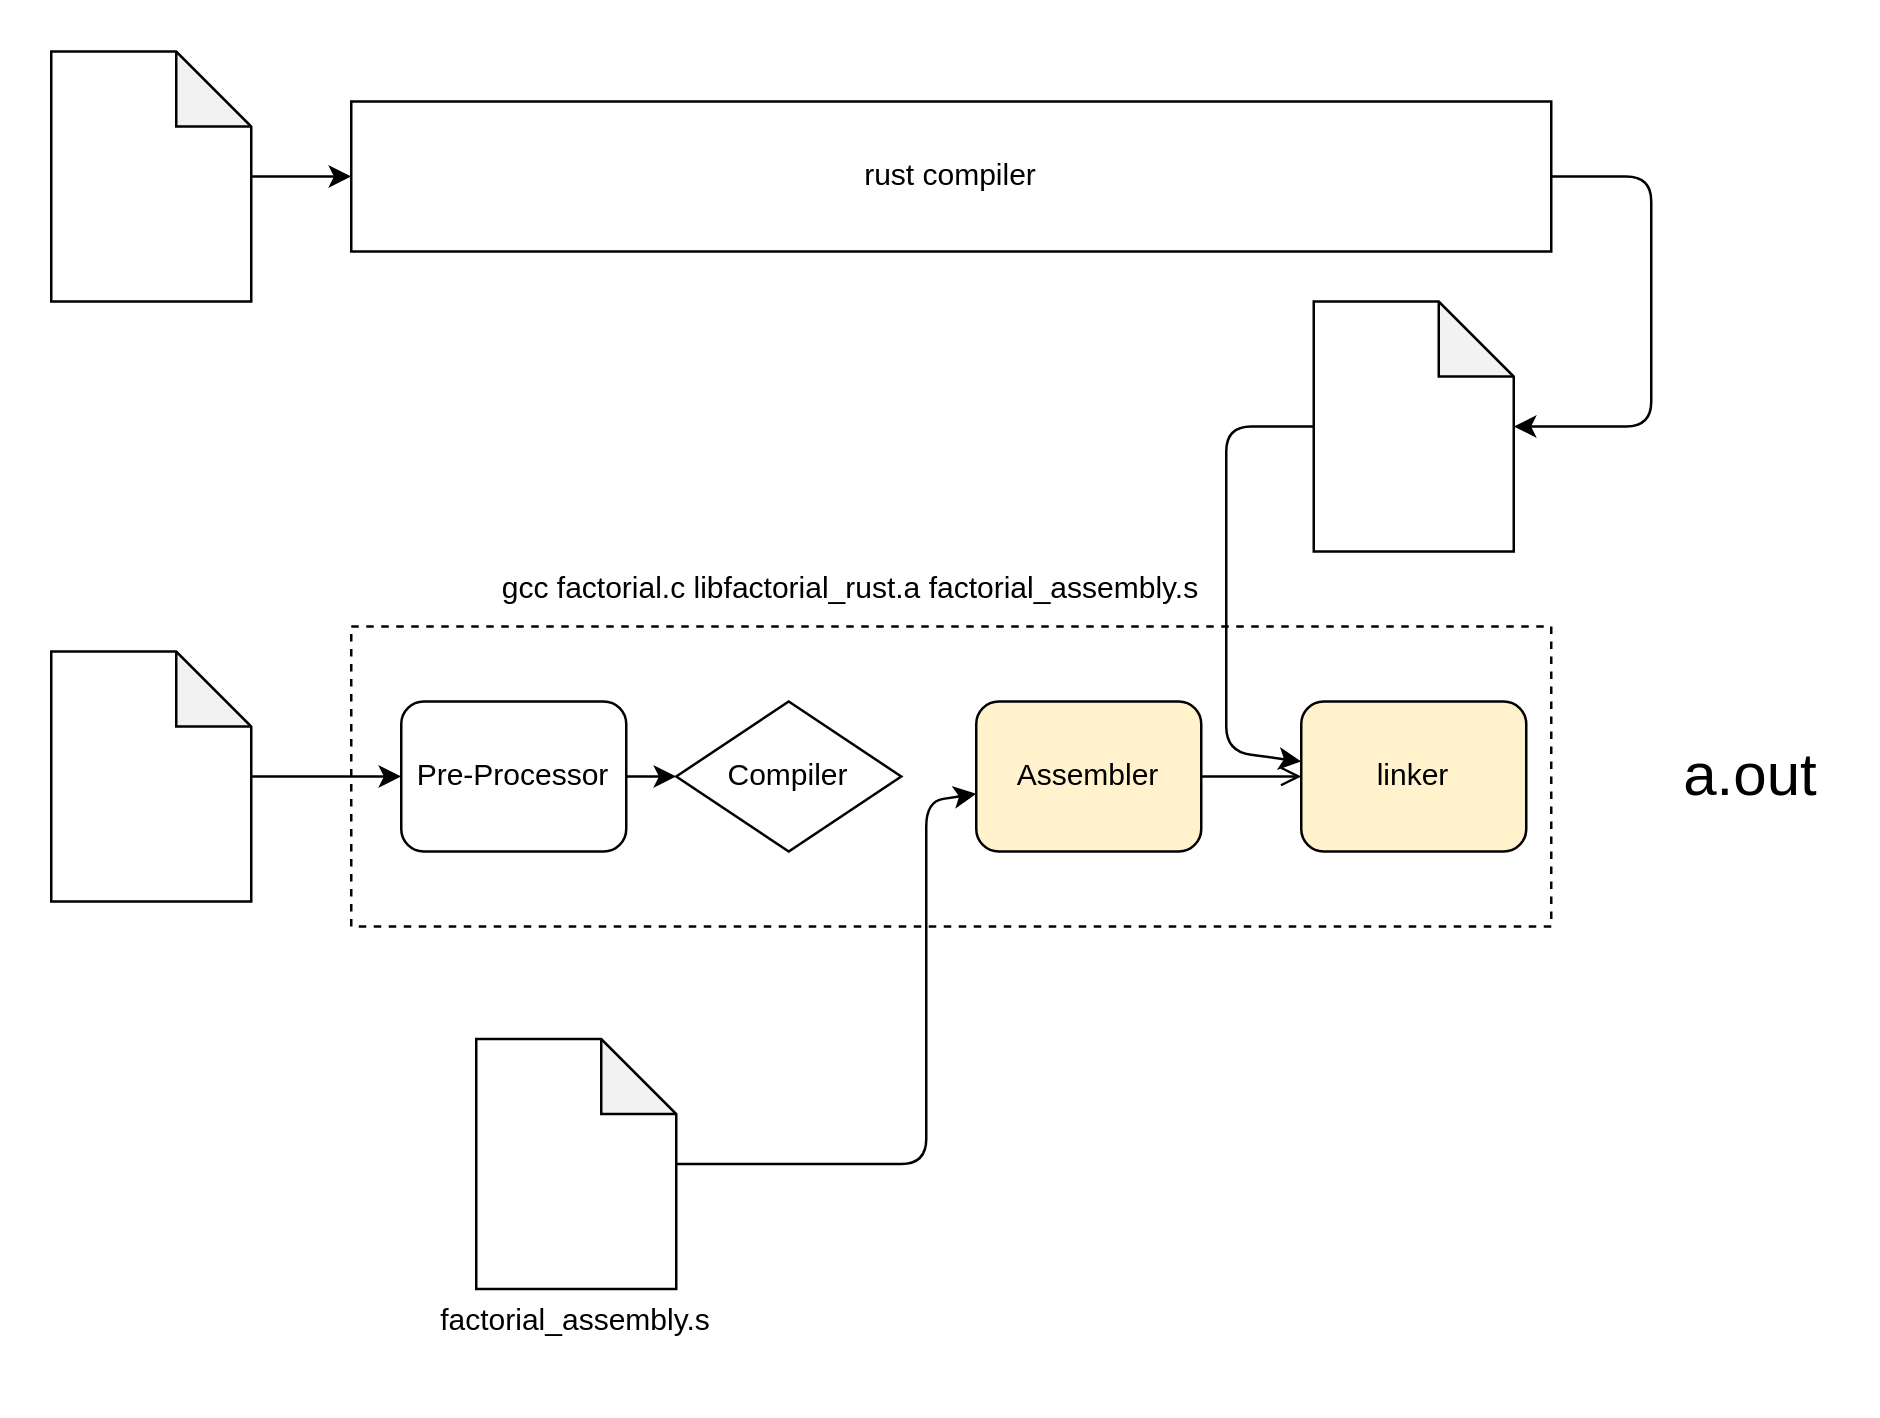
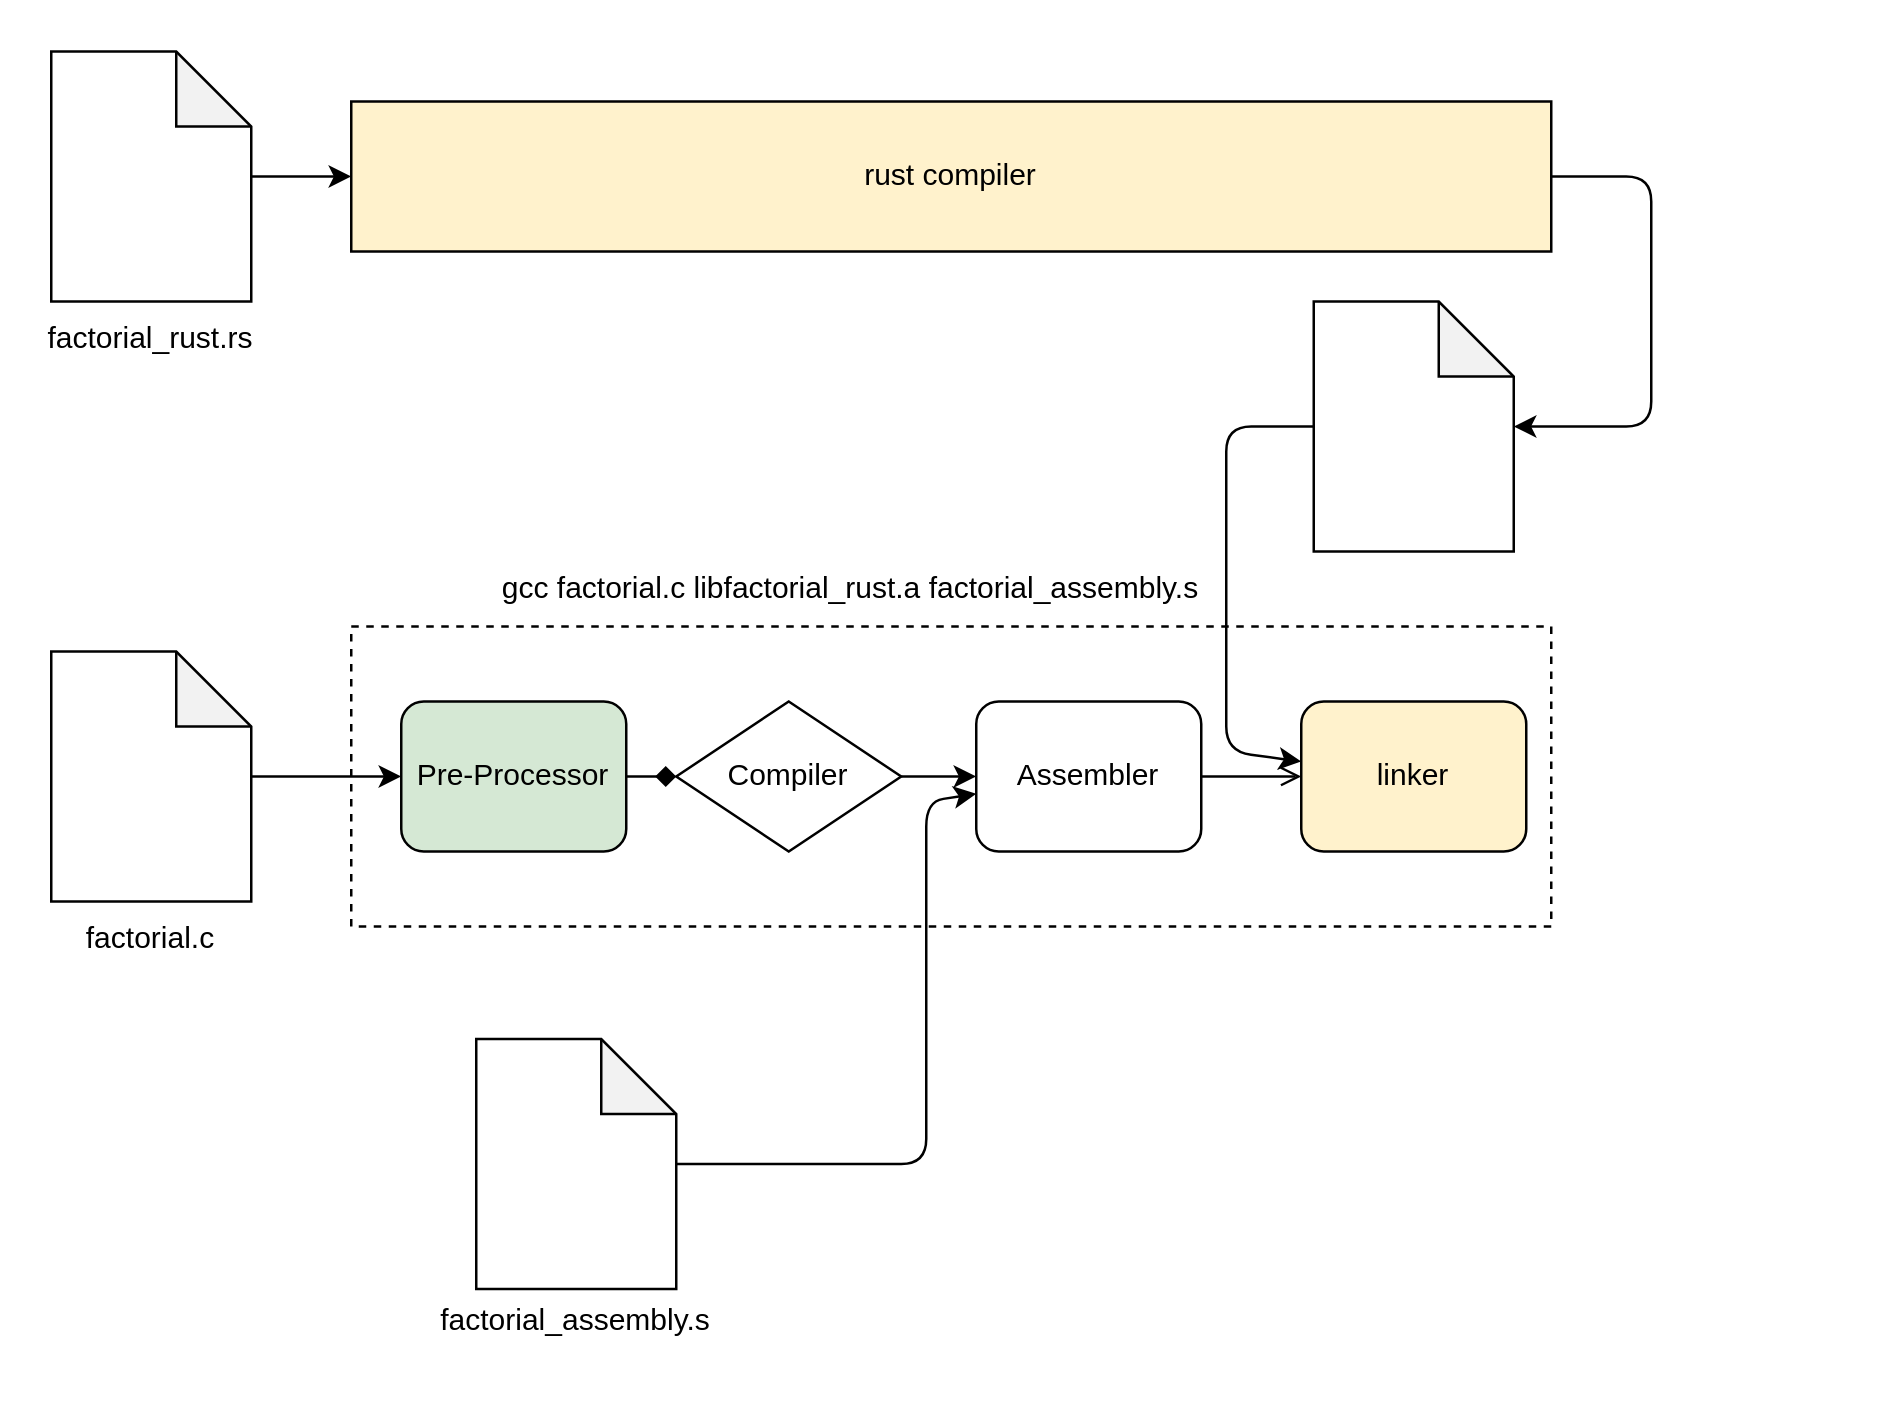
(951, 176) -> (951, 176)
none -> (151, 339)
(514, 776) -> (514, 776)
(657, 776) -> (656, 776)
none -> (930, 776)
(1089, 776) -> (1089, 776)
(1751, 776) -> none
none -> (151, 939)
